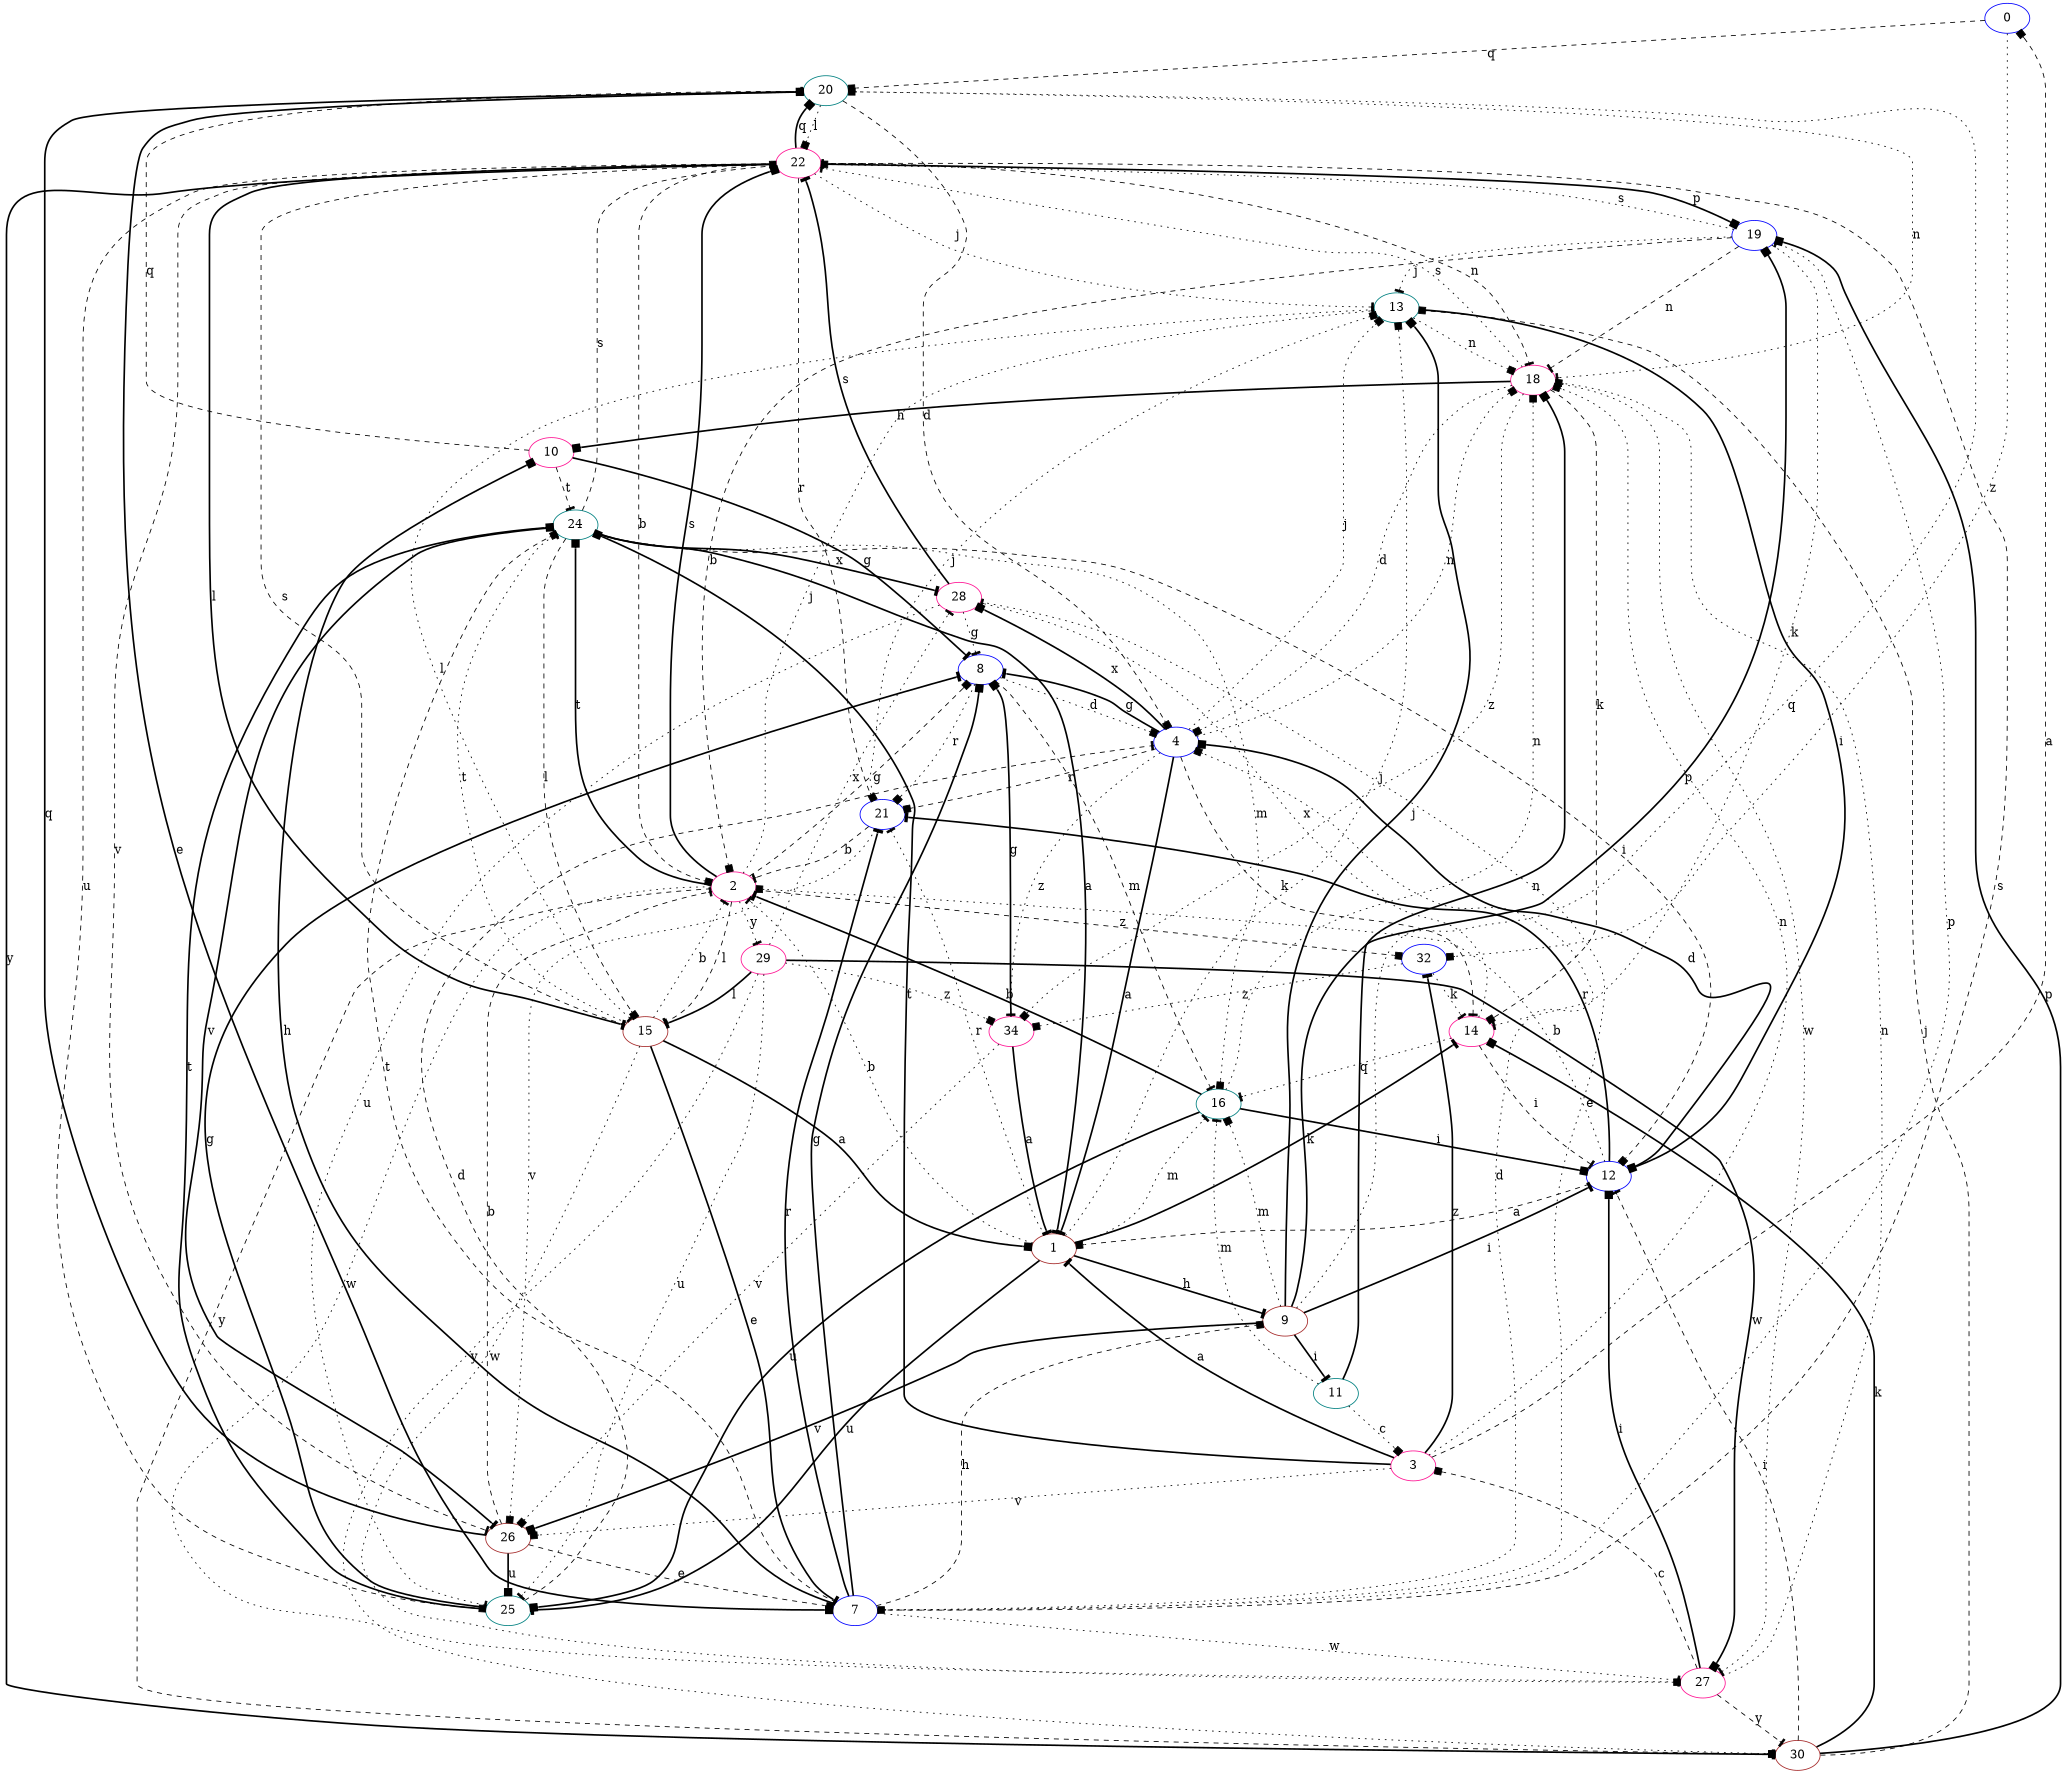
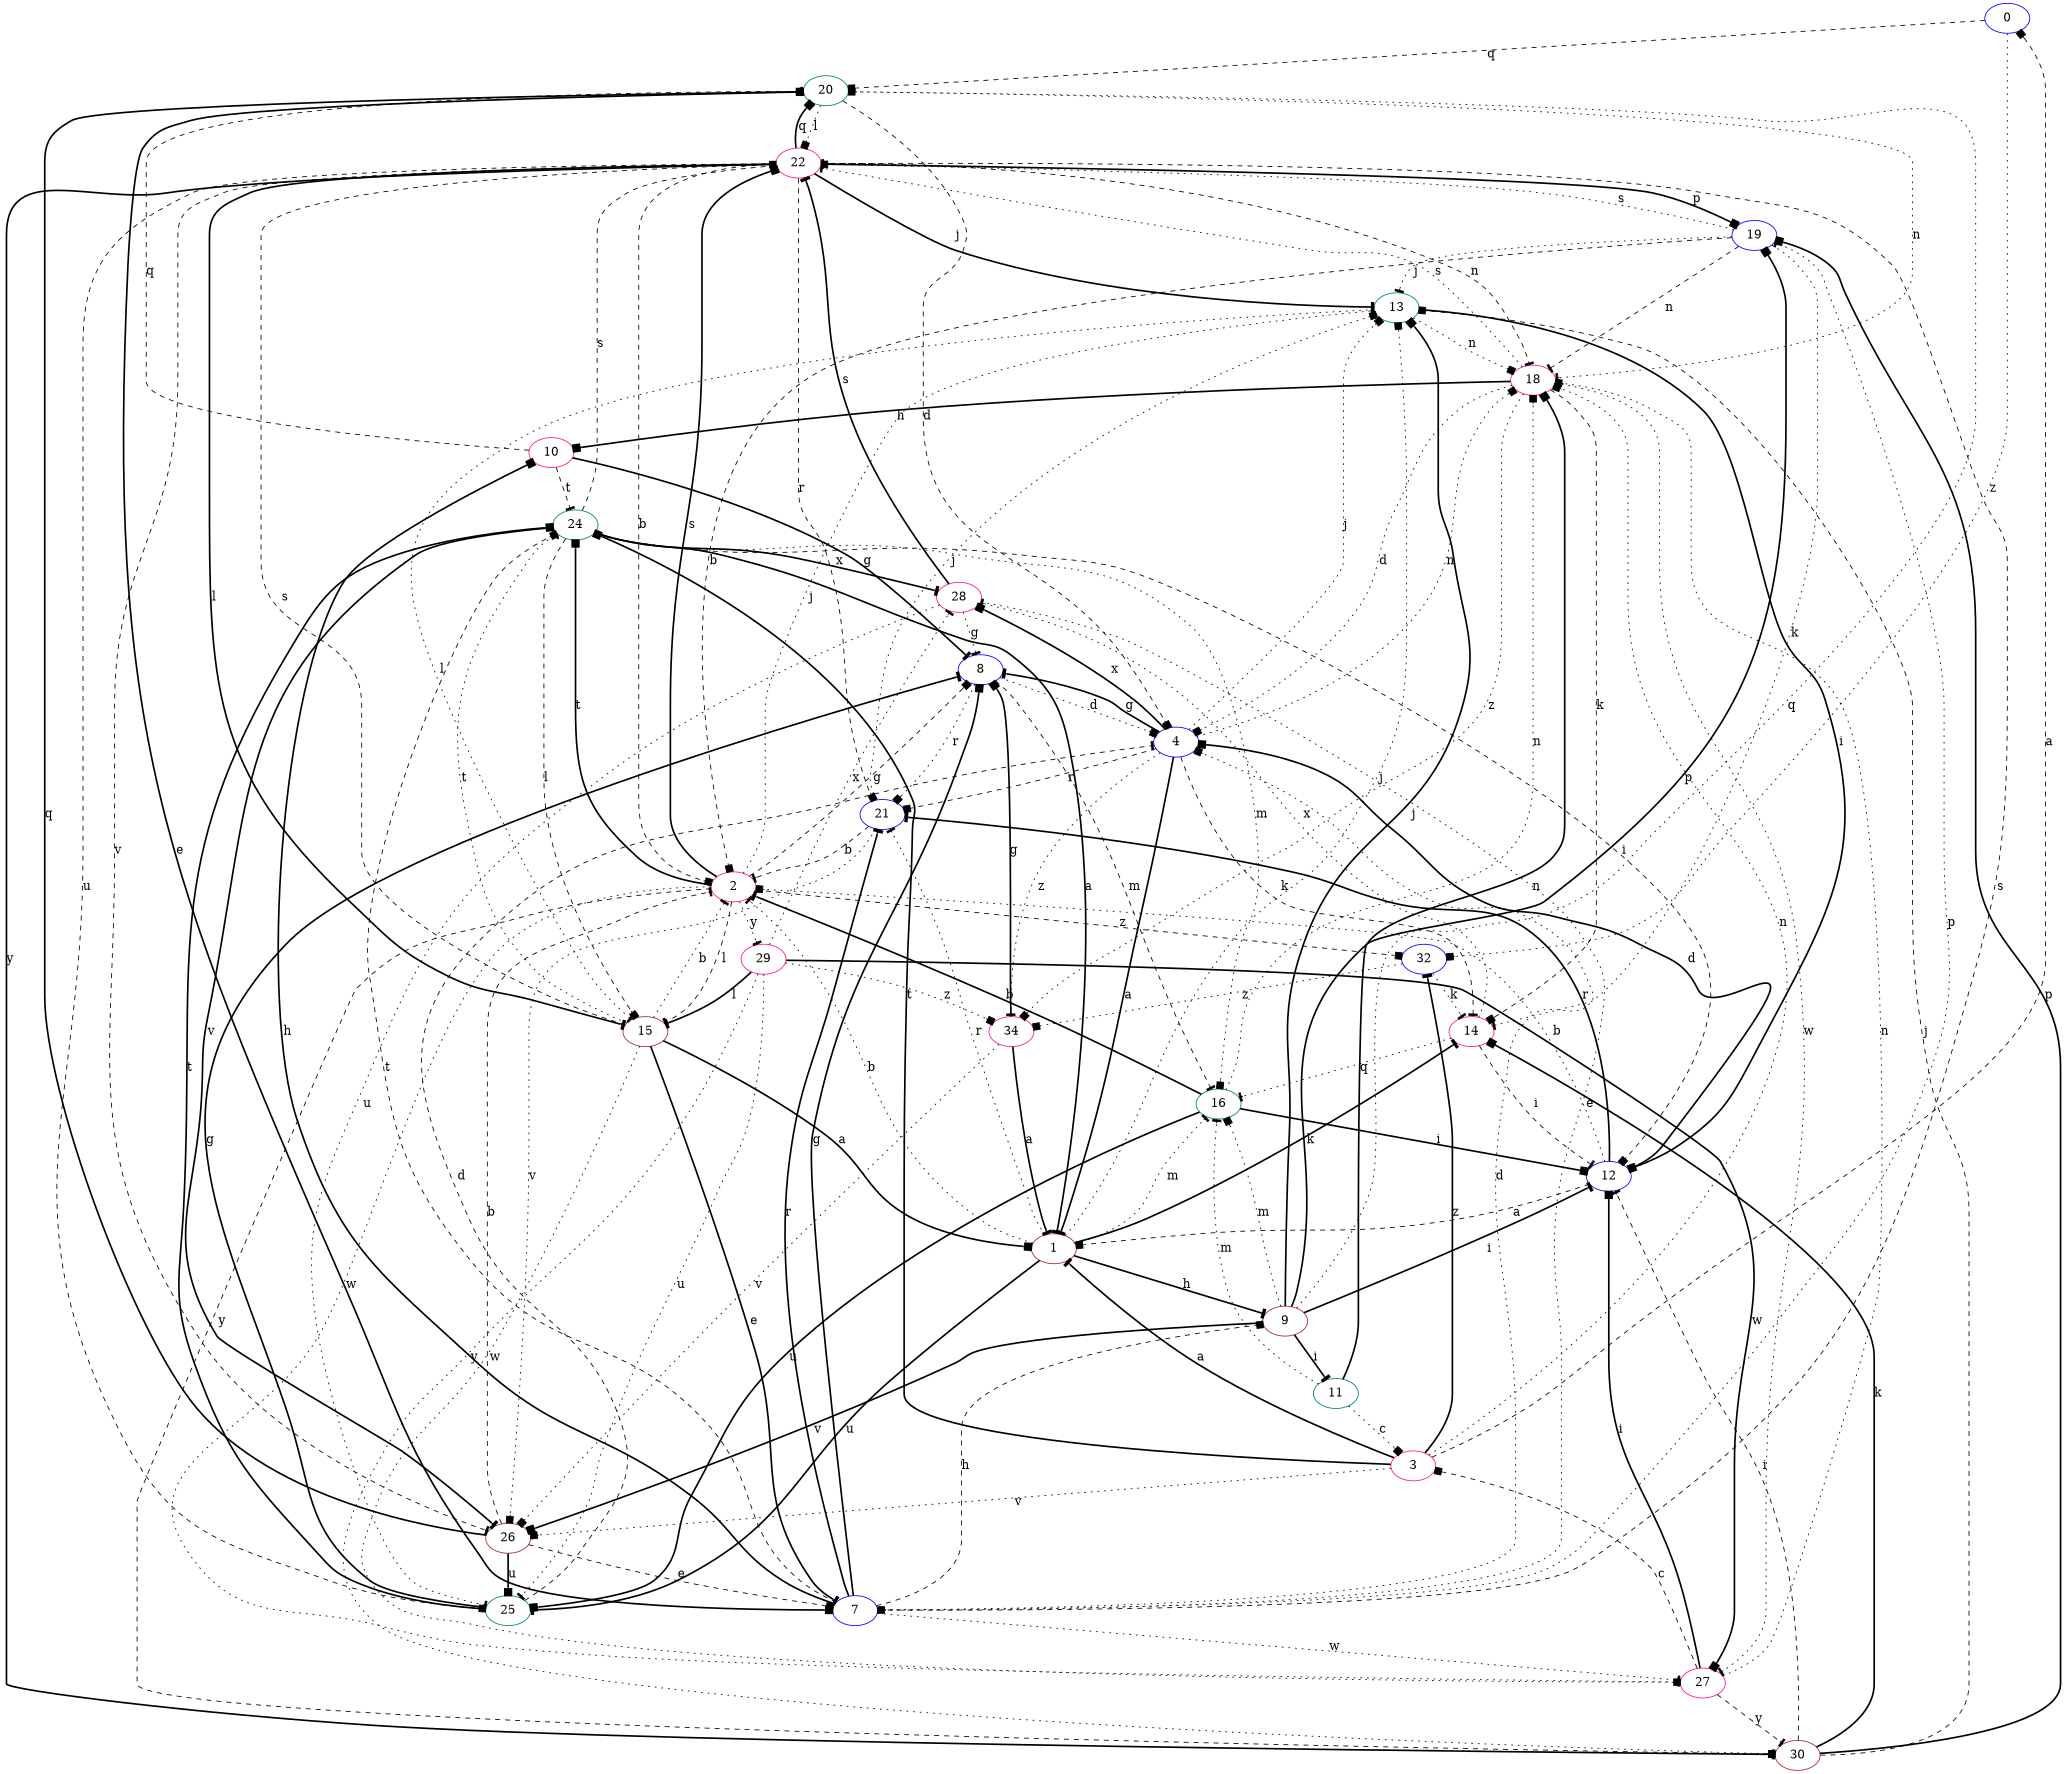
(1081, 281) -> (1081, 281)
